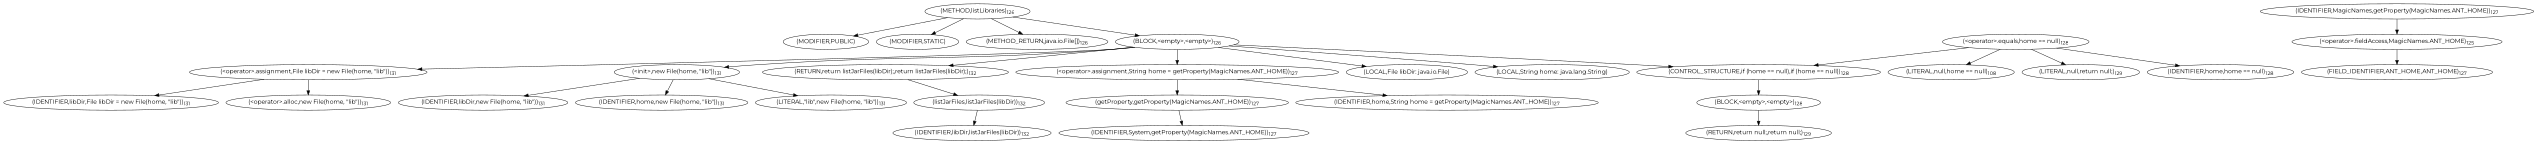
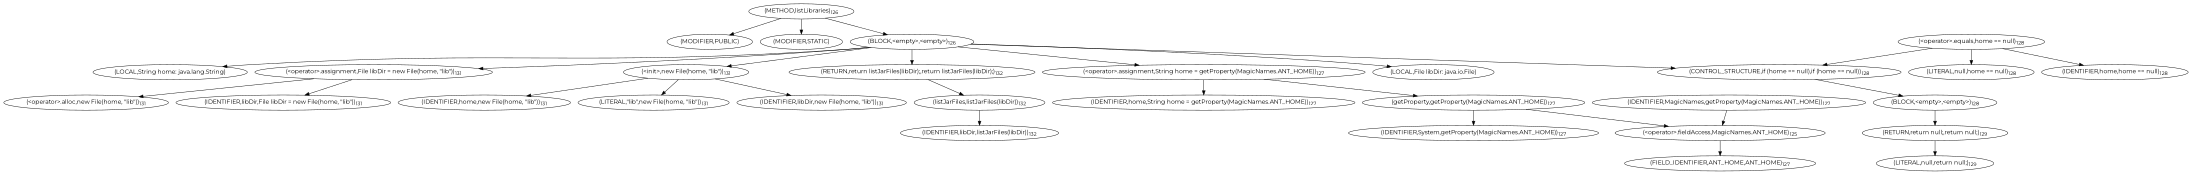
(1037, 42) -> none
(2046, 56) -> (1935, 146)
(1992, 72) -> (2012, 72)
none -> (1595, 118)
